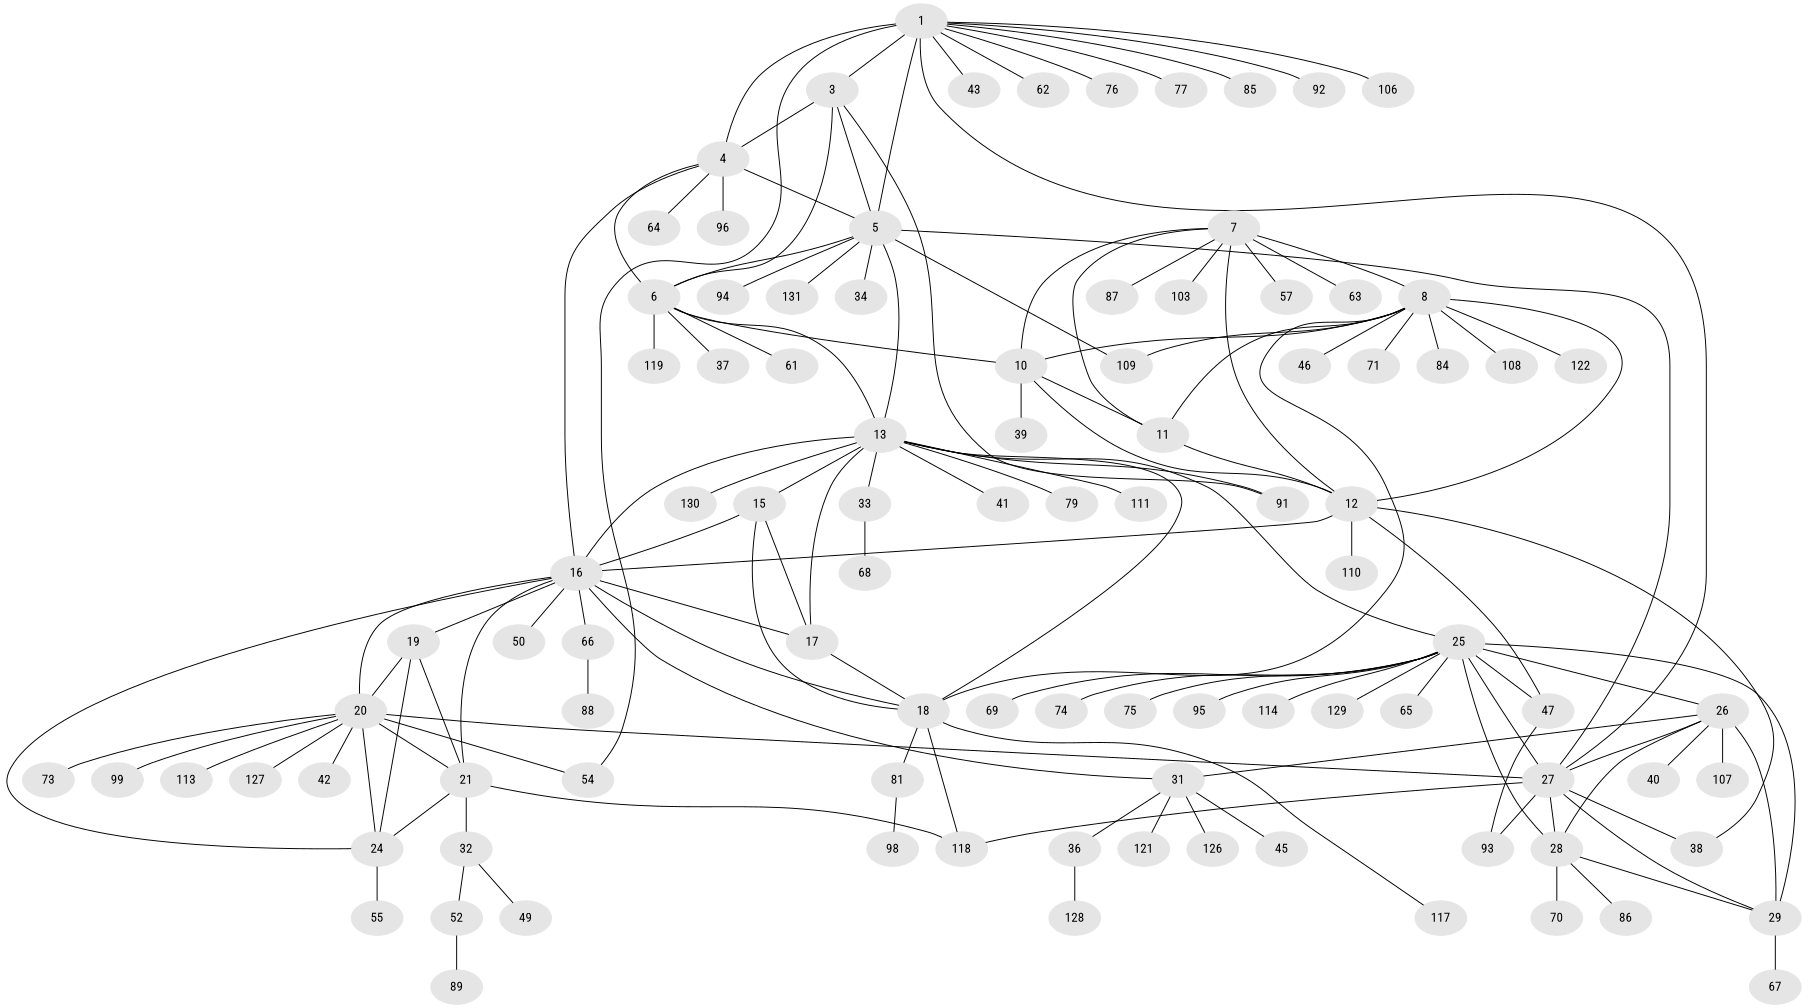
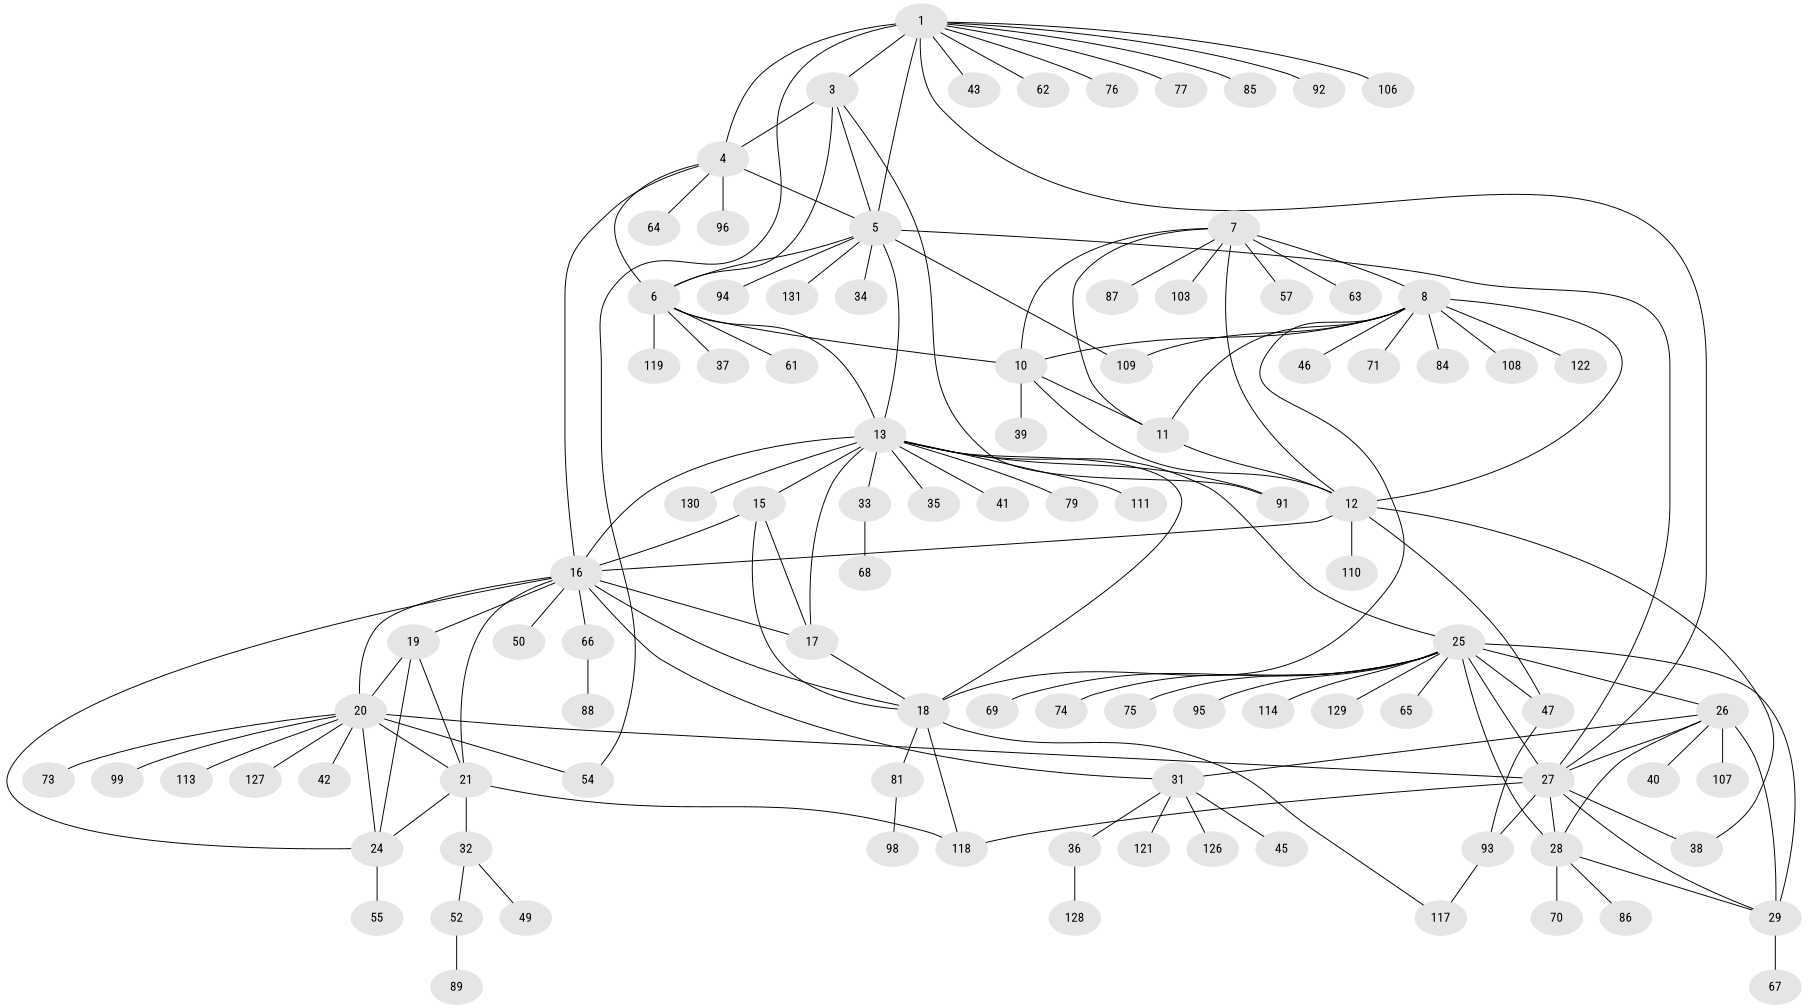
none -> (934, 504)
none -> (1464, 884)
